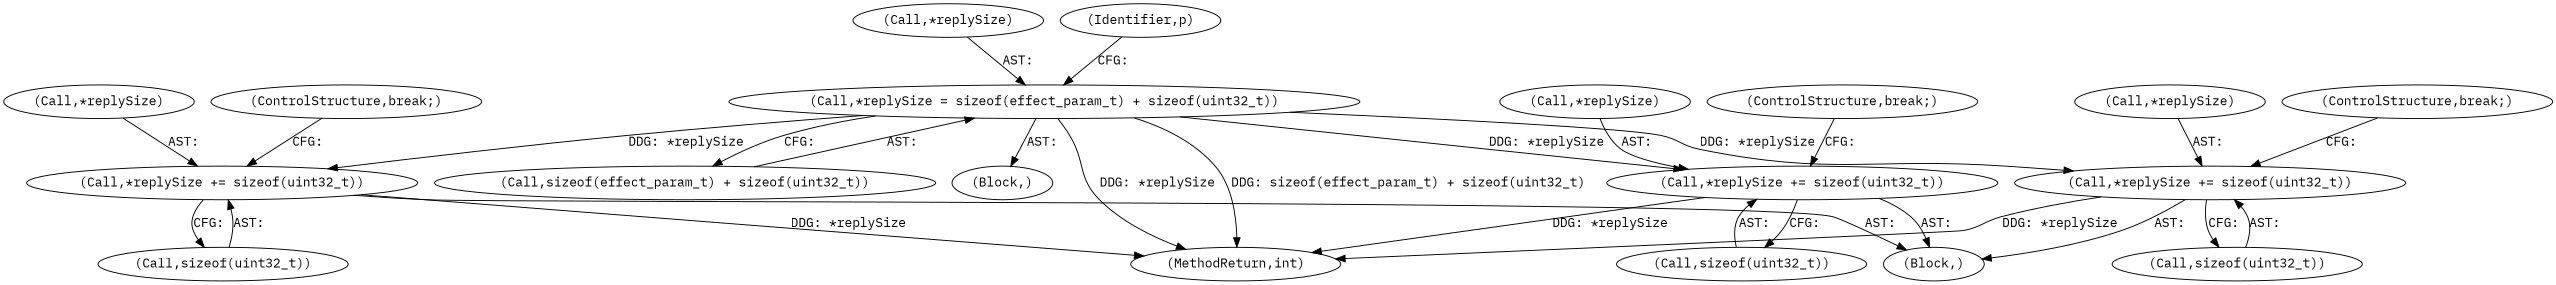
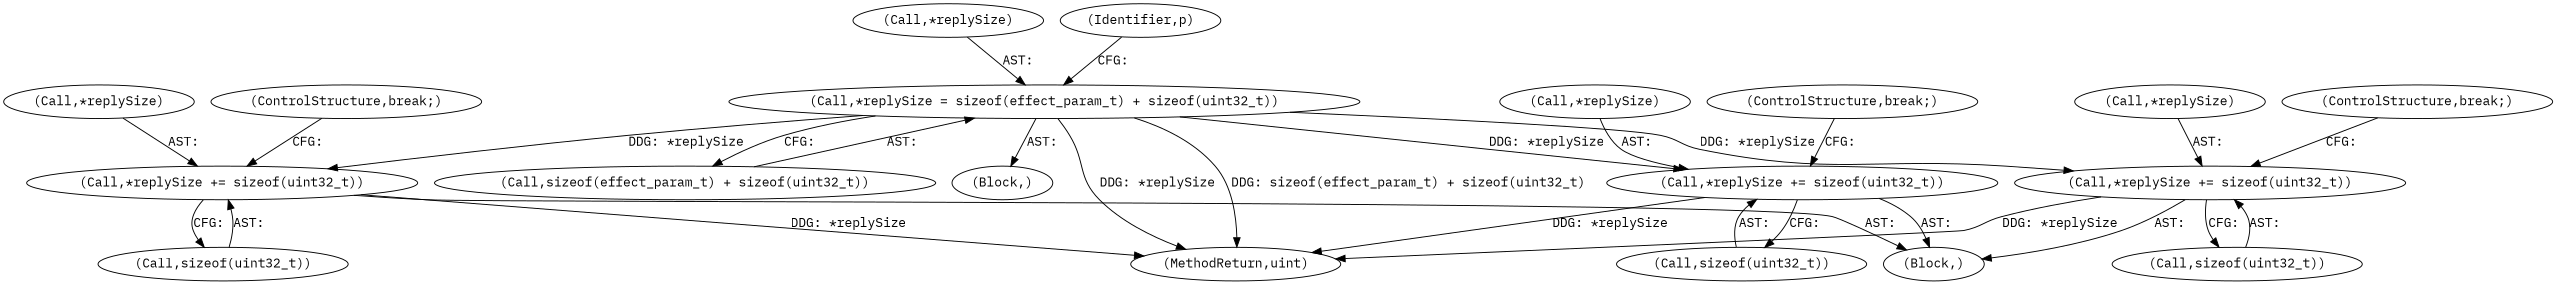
(1236, 264) -> (1236, 264)
